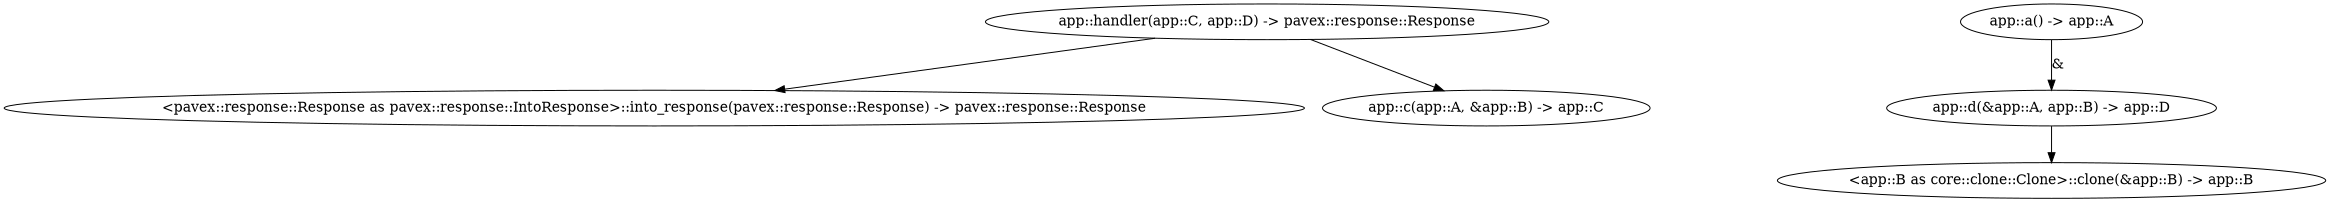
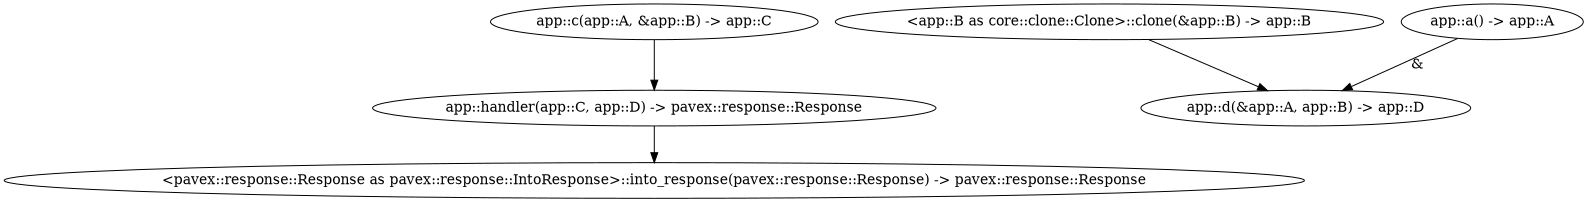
(1373, 63) -> (654, 60)
(2052, 139) -> (1204, 63)
